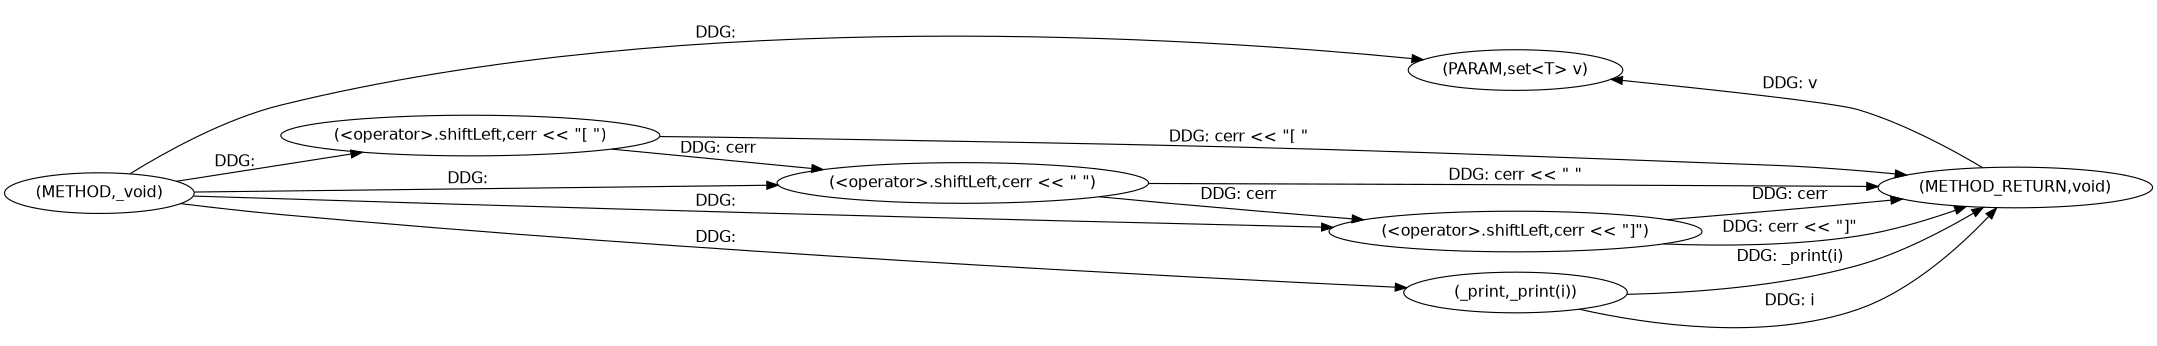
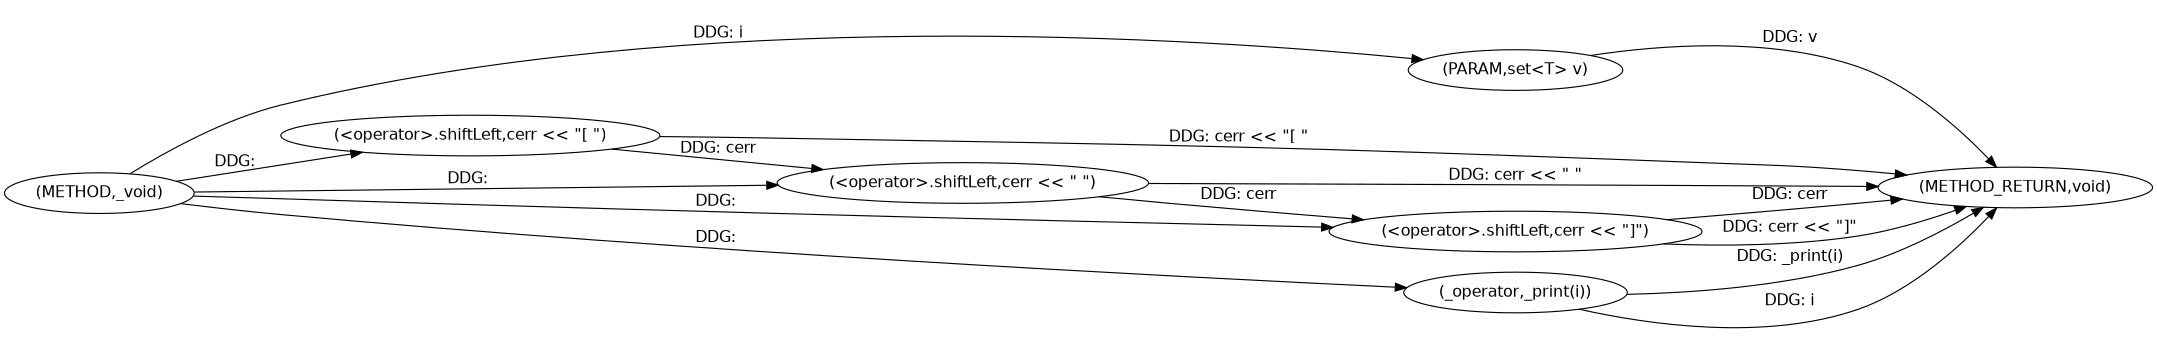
(718, 33) -> (718, 33)
(1809, 101) -> (1805, 54)
(1516, 293) -> (1516, 293)
